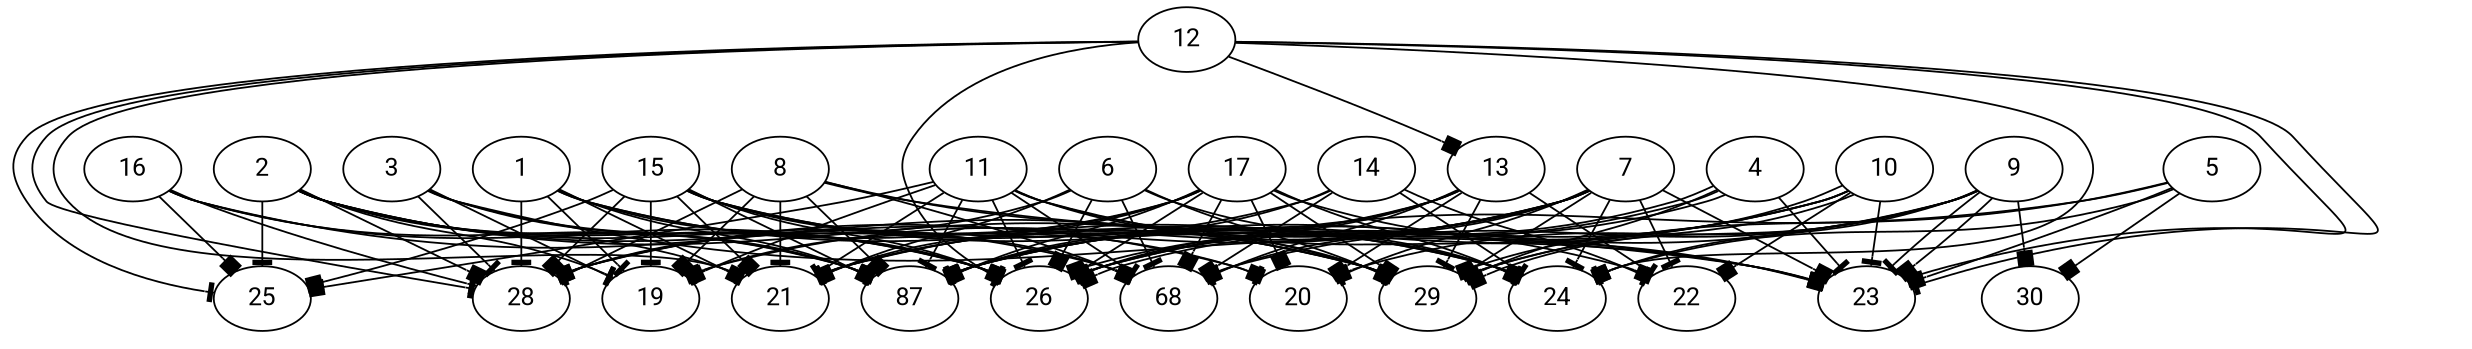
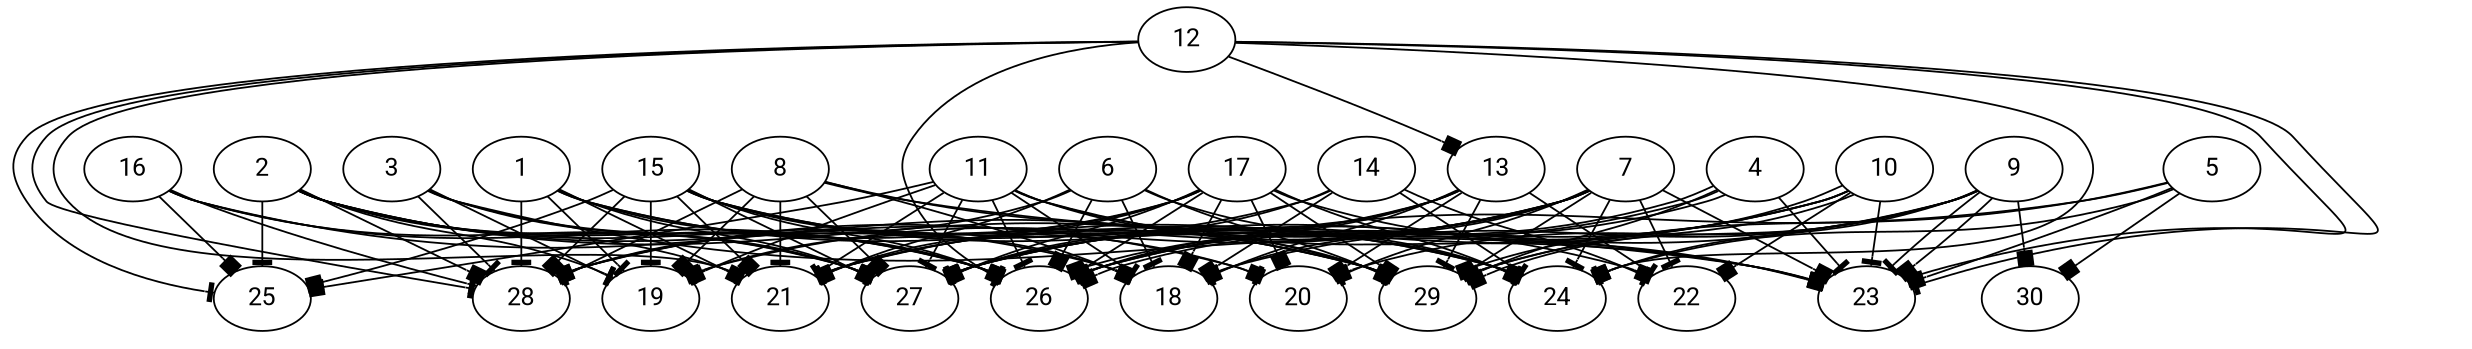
(910, 299) -> (910, 299)
(1169, 299) -> (1169, 299)
